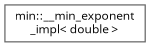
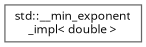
(75, 23) -> (73, 23)
